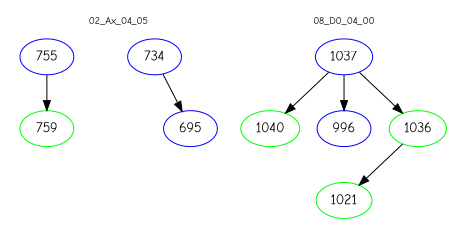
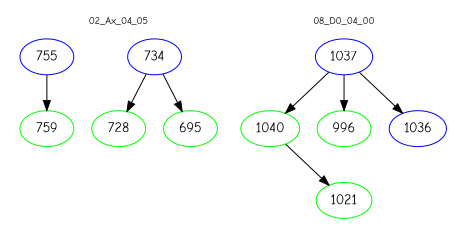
none -> (119, 129)
(190, 129) -> (190, 129)
(344, 129) -> (344, 129)
(418, 129) -> (418, 129)
(384, 161) -> (304, 161)
